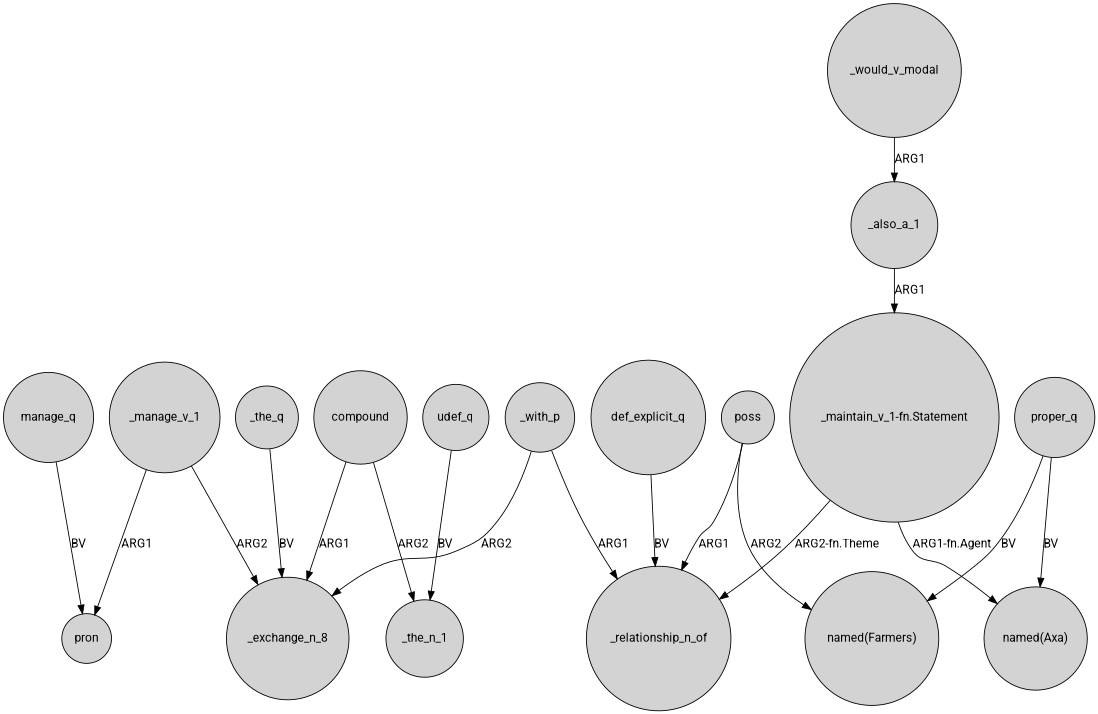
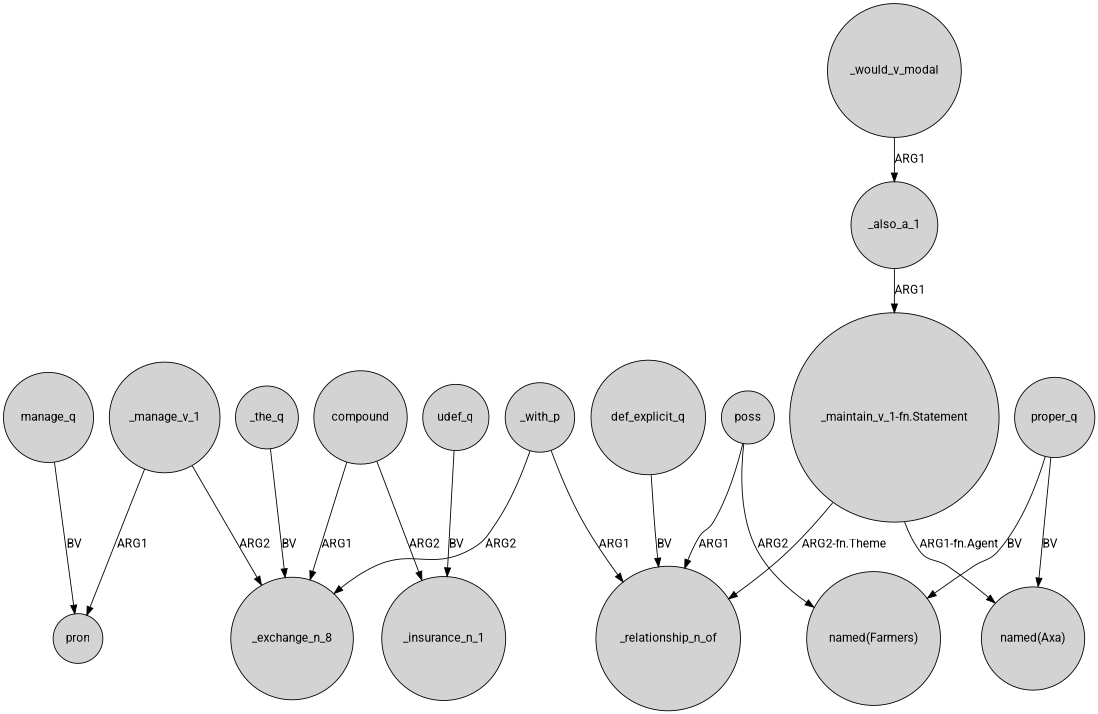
(425, 639) -> (444, 639)
